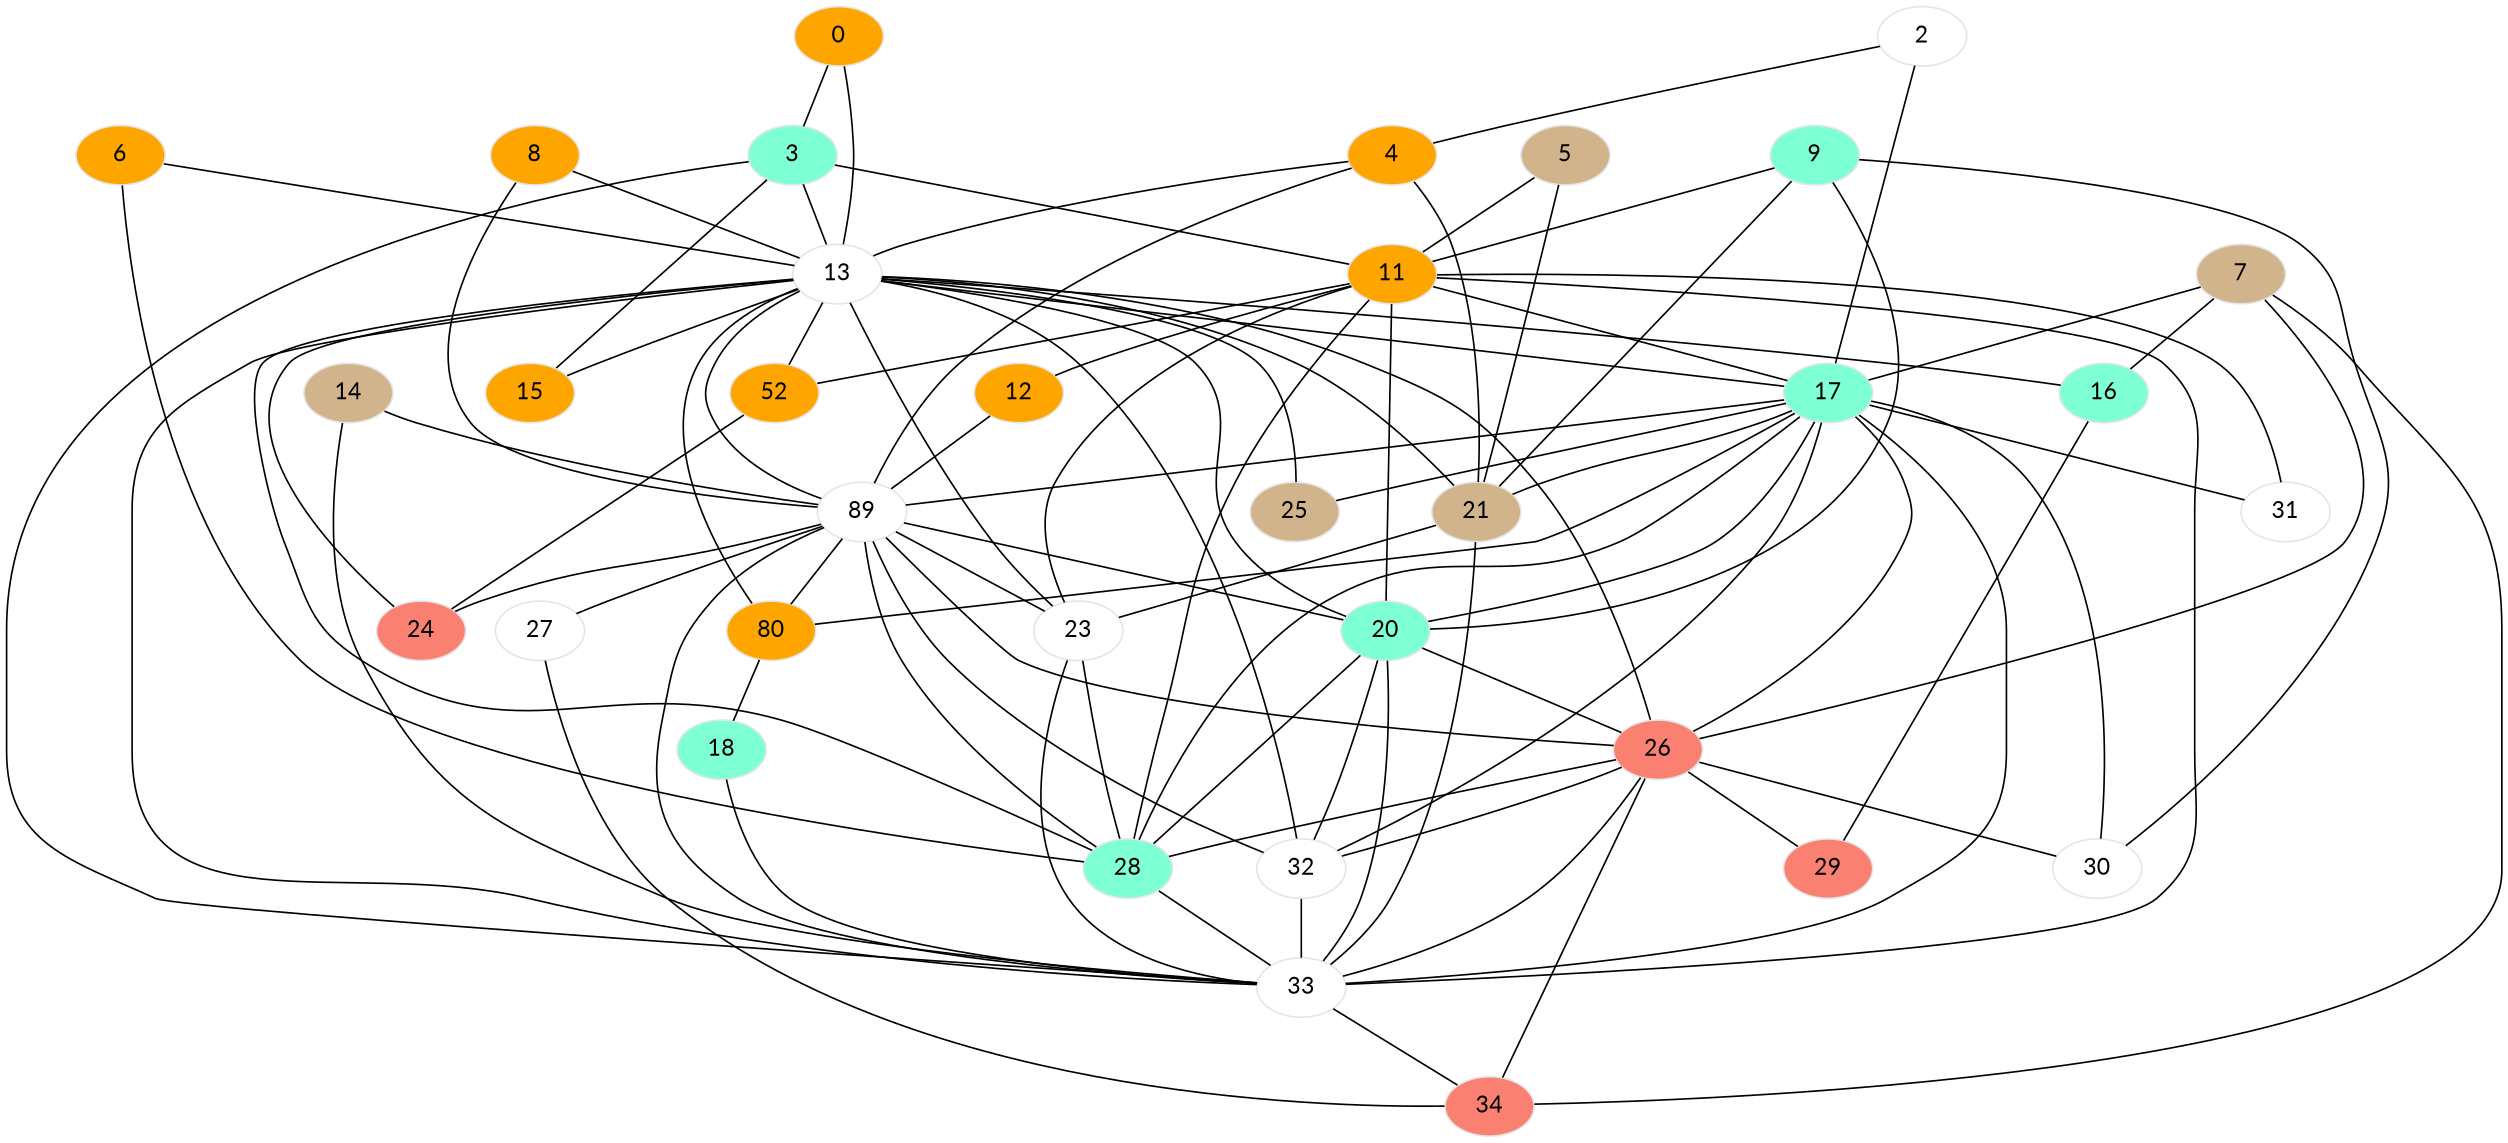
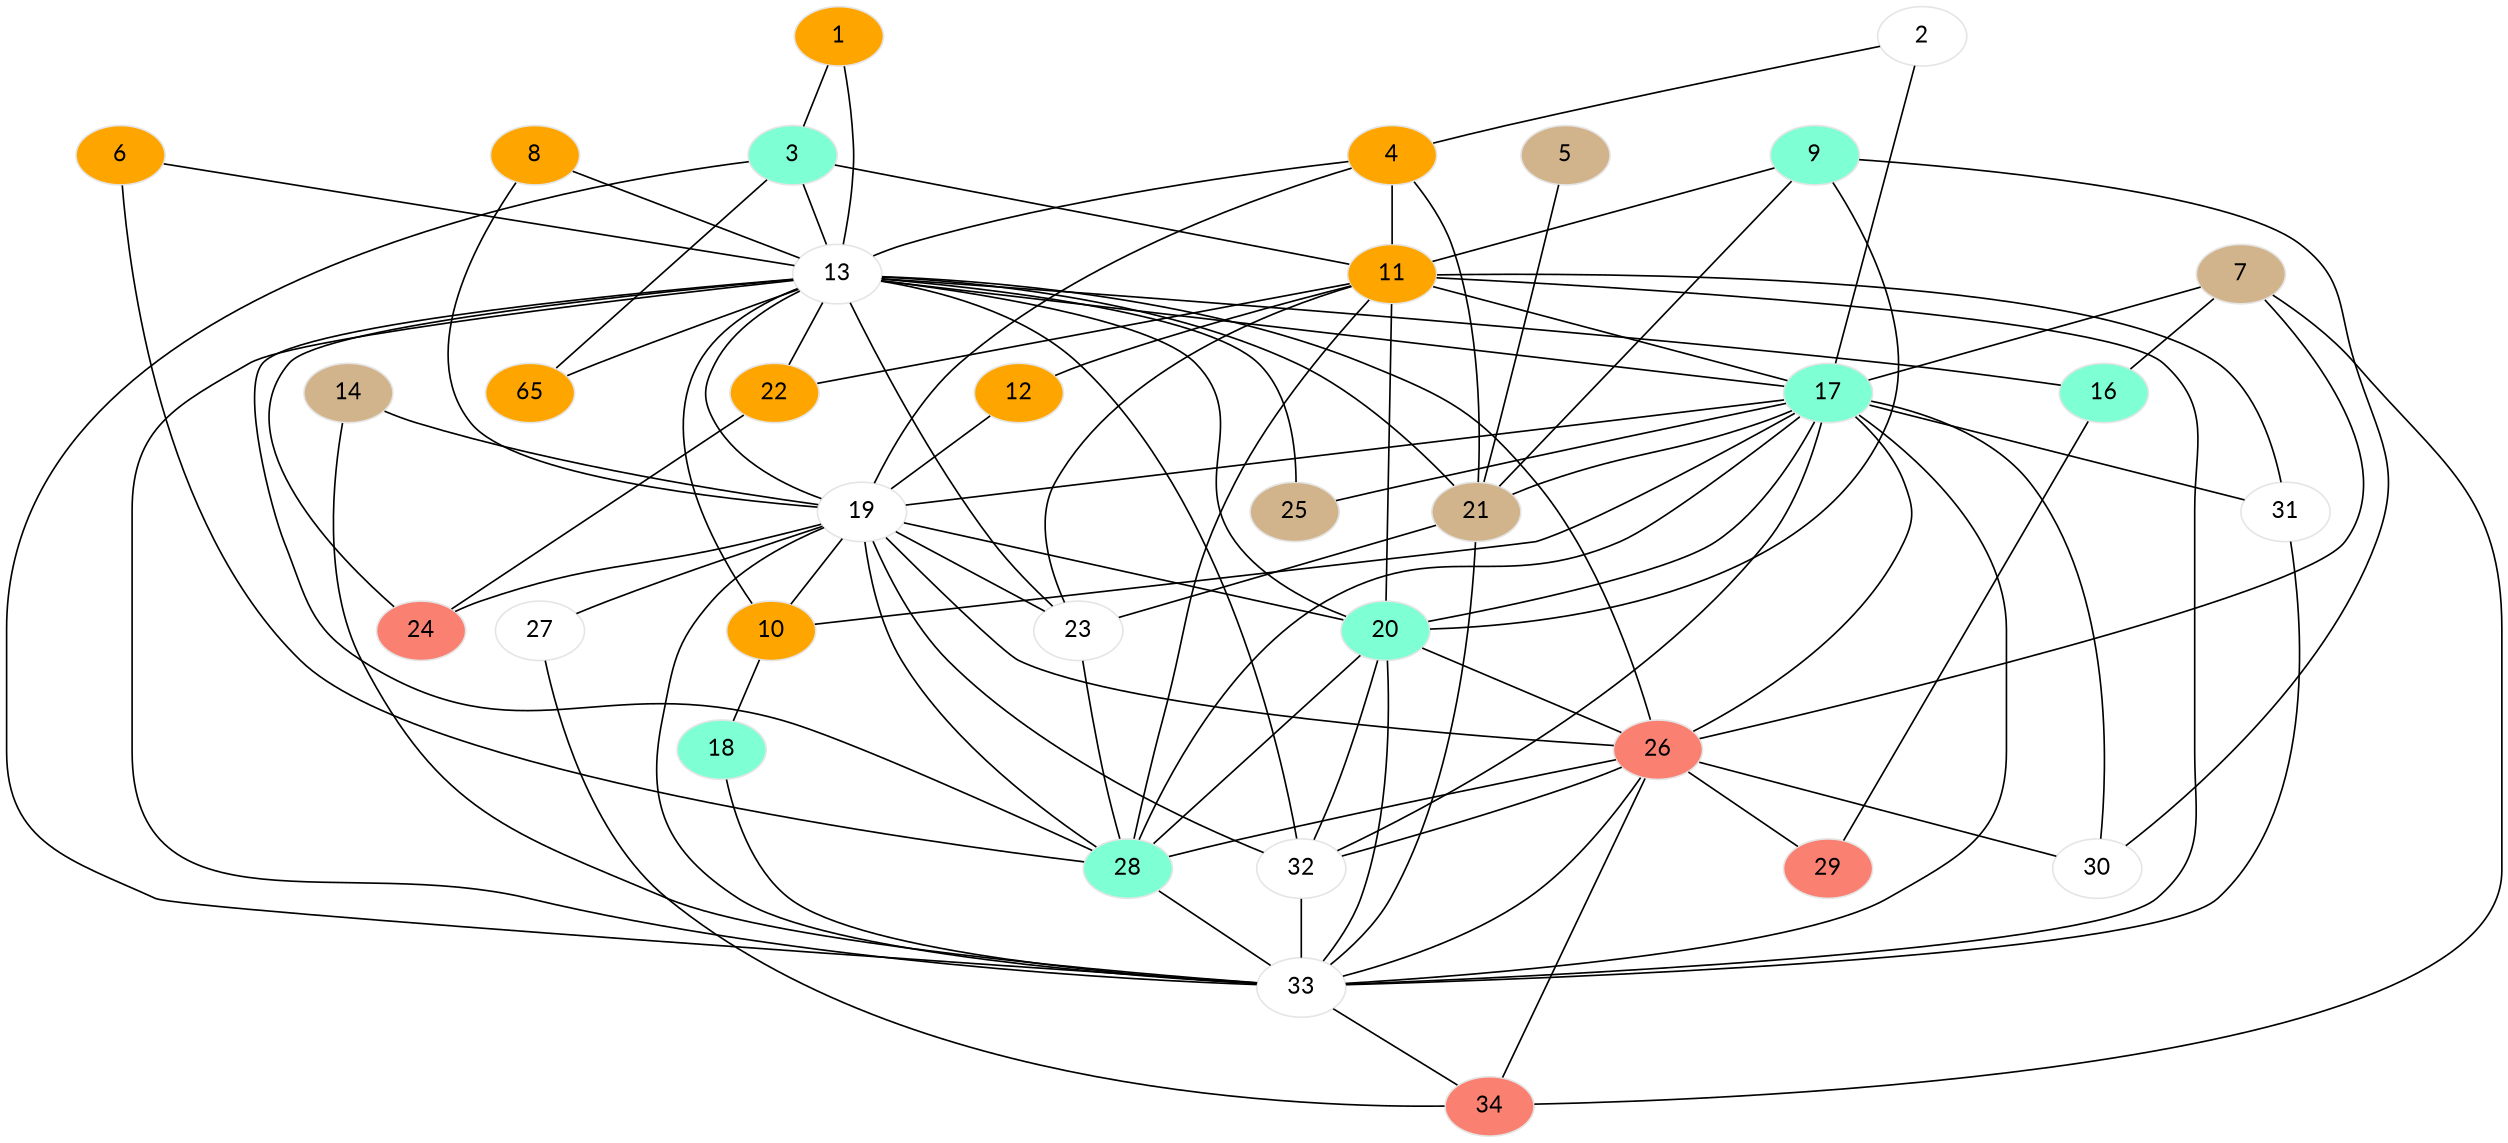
(839, 36) -> (839, 36)
(1479, 215) -> (1392, 215)
(530, 393) -> (530, 393)
(775, 393) -> (775, 393)
(862, 512) -> (862, 512)
(771, 631) -> (771, 631)
(1061, 883) -> (2067, 938)
